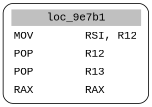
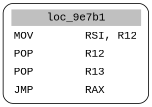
(59, 90) -> (59, 90)
